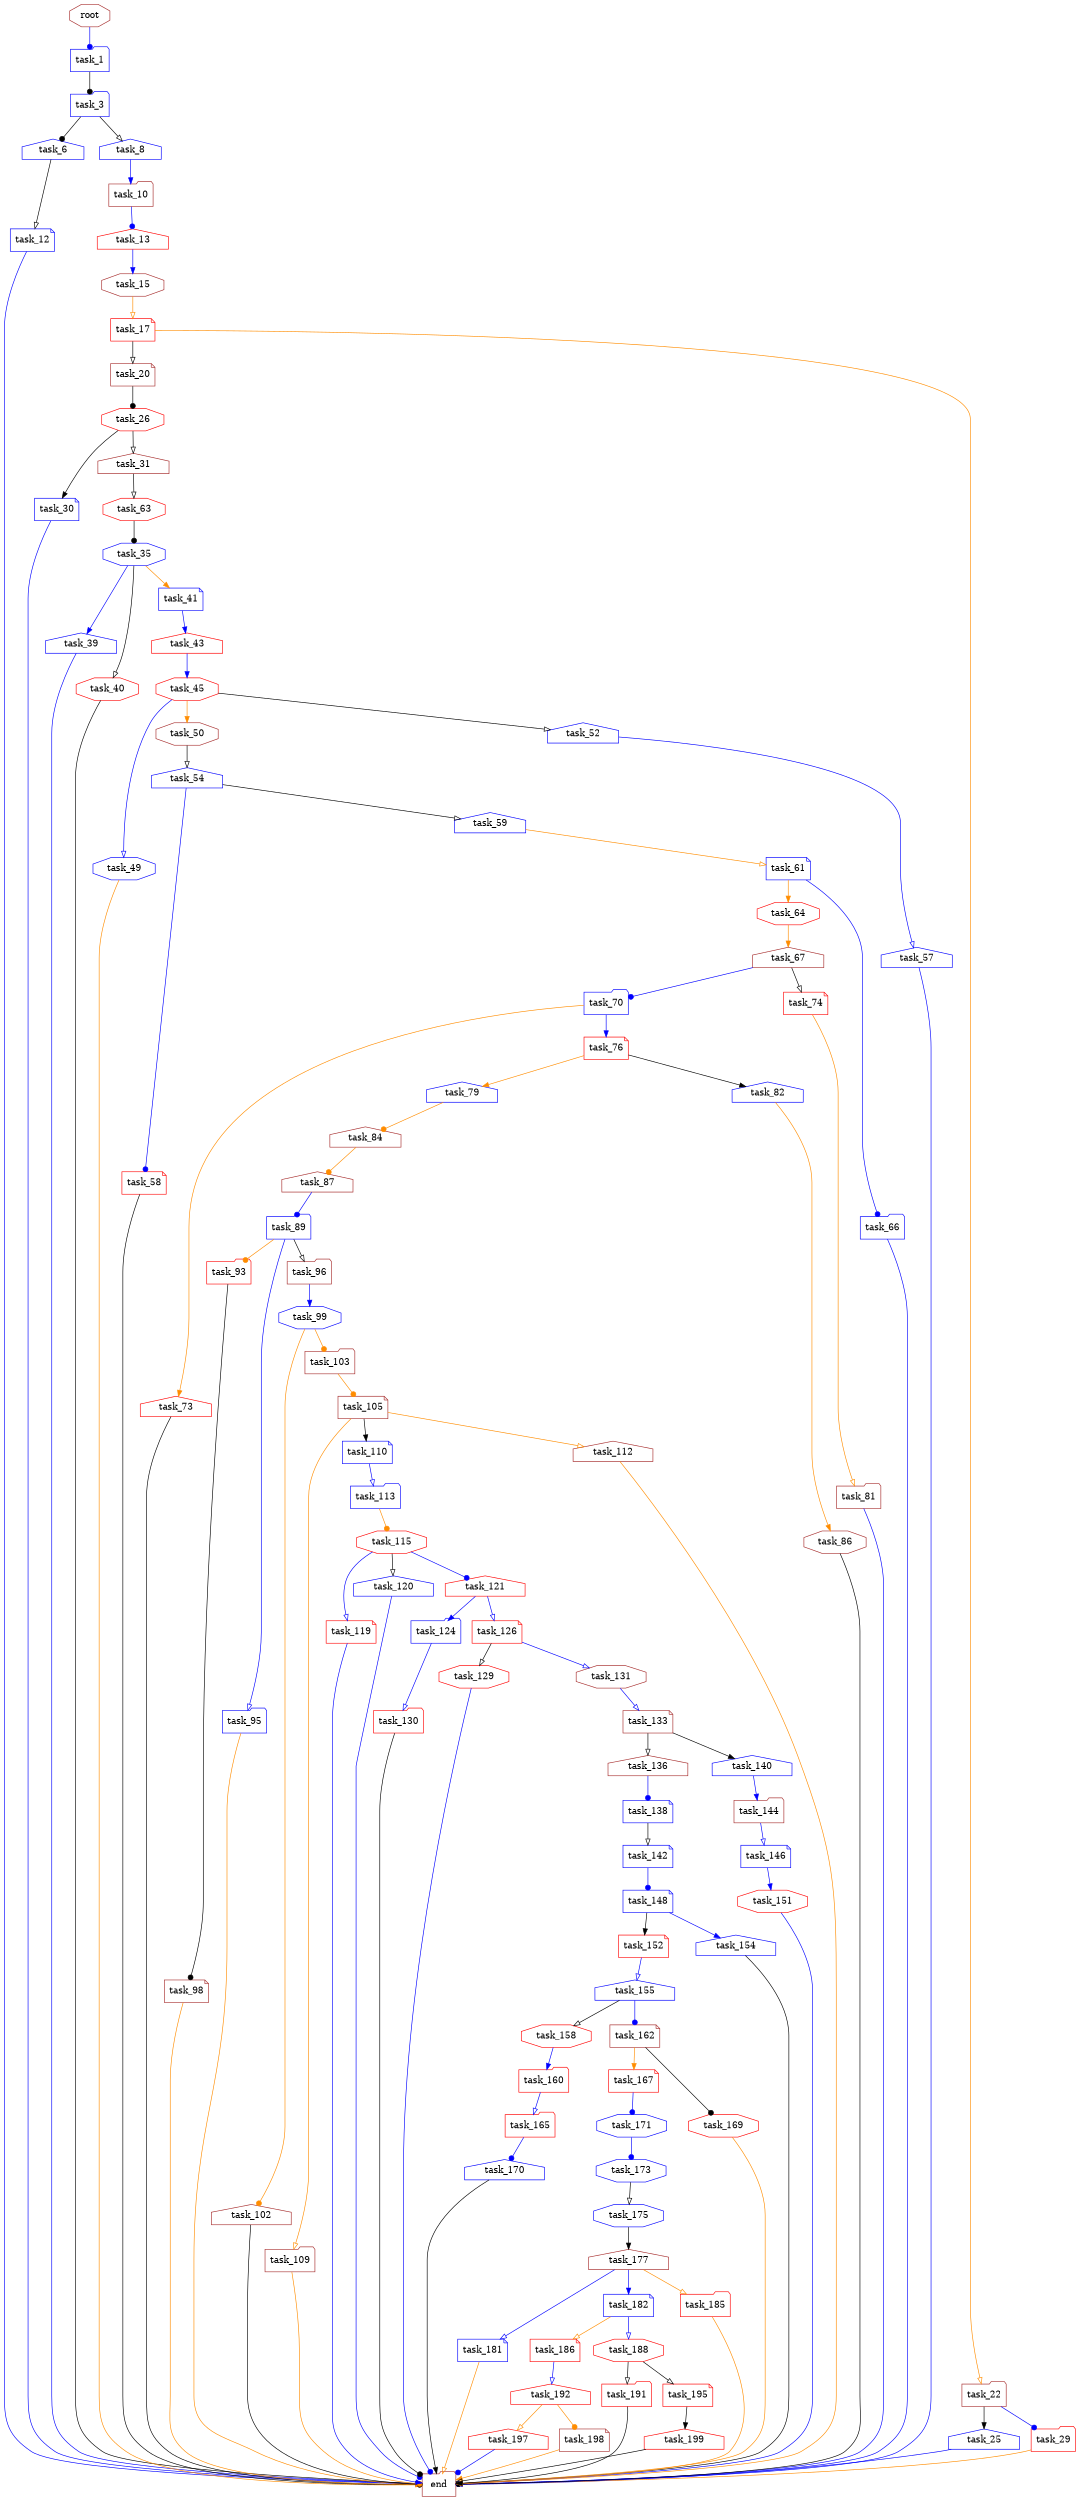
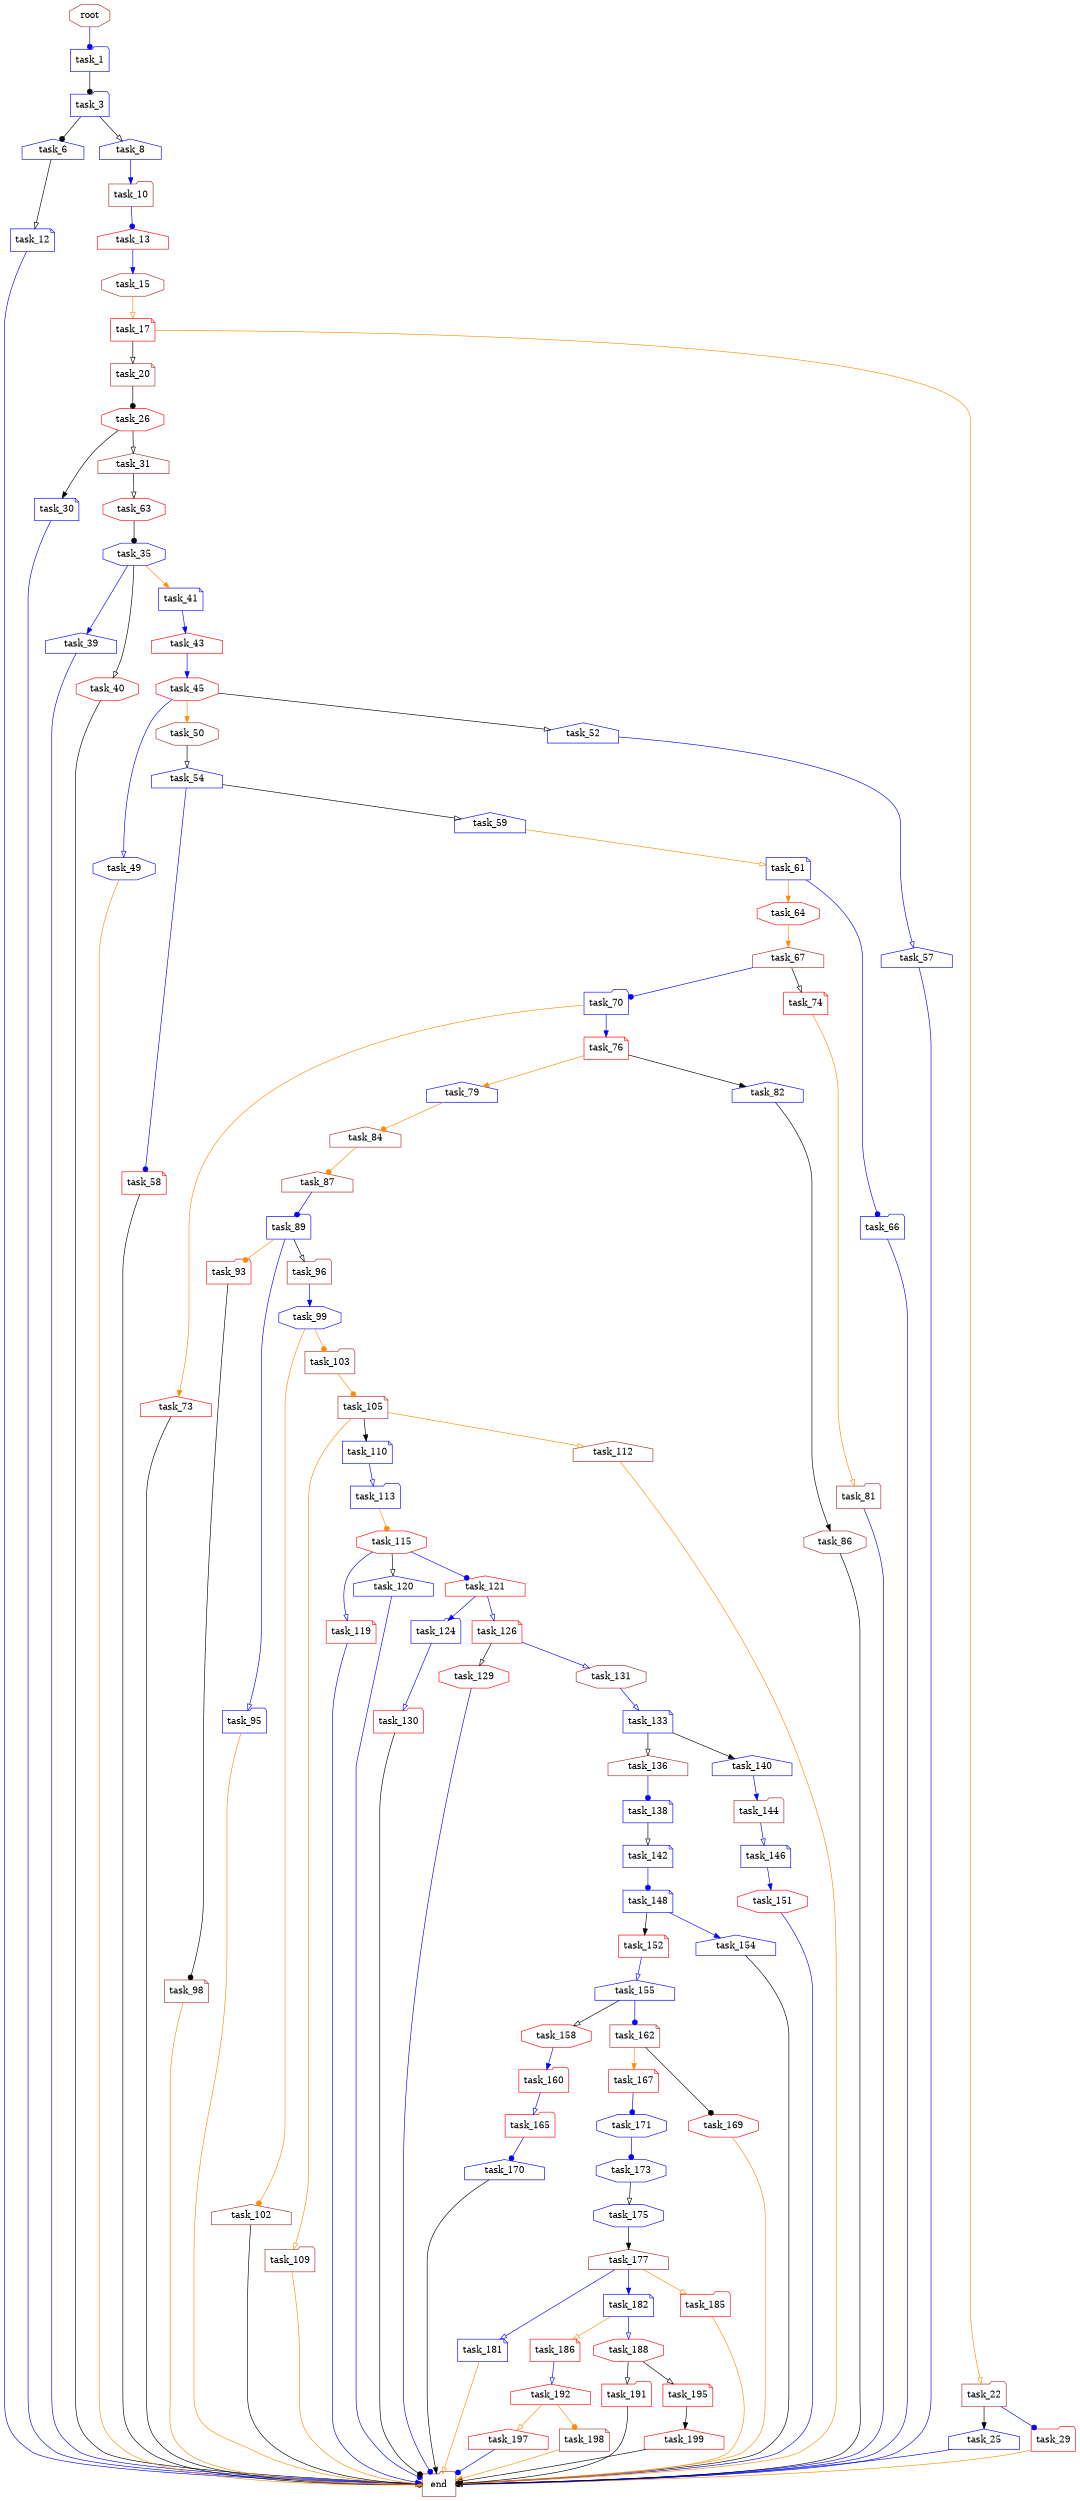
(812, 1310) -> (812, 1310)
(648, 1722) -> (648, 1722)
